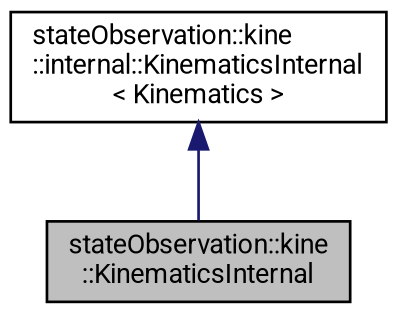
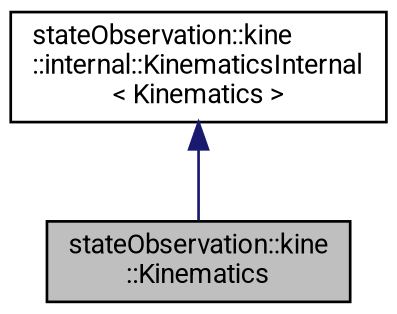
(199, 262) -> (199, 262)
